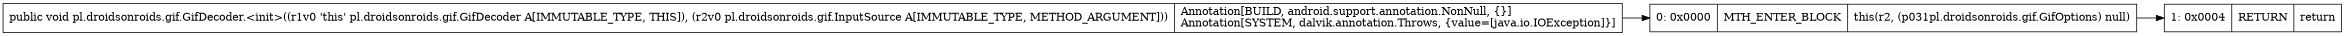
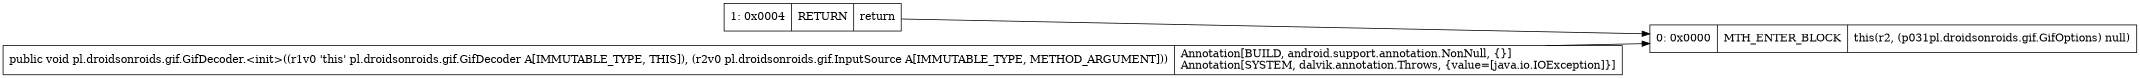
(2146, 18) -> (1272, 26)
